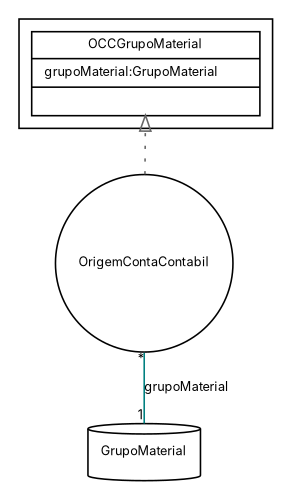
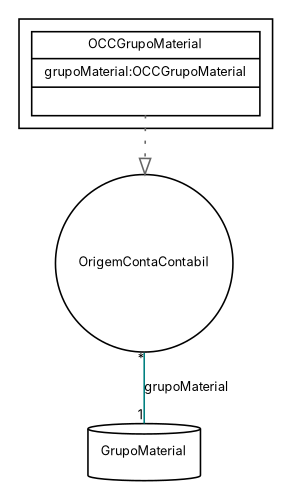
(132, 72) -> (146, 72)
(145, 153) -> (145, 139)
